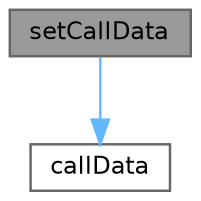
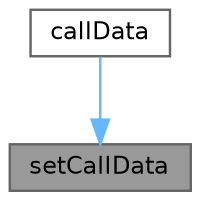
(100, 88) -> (100, 88)
